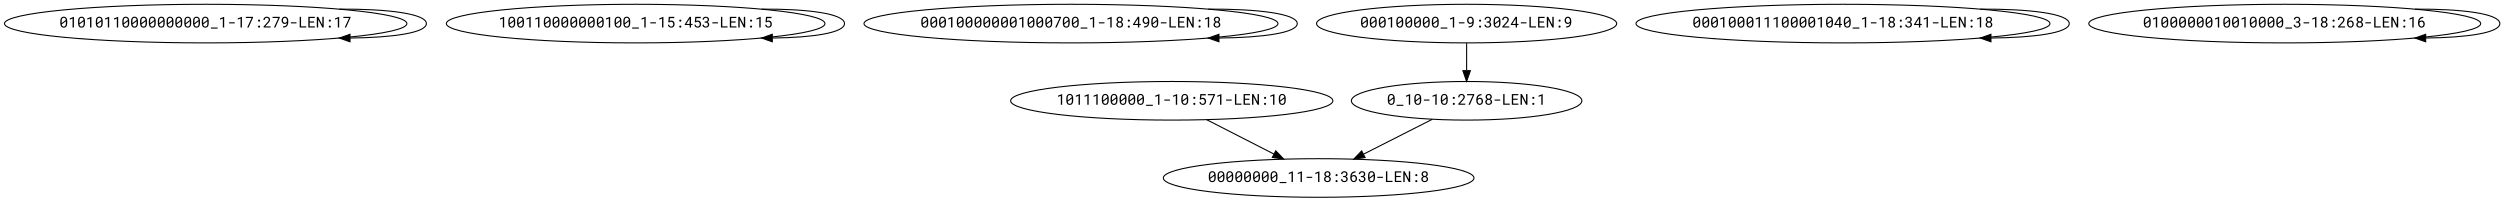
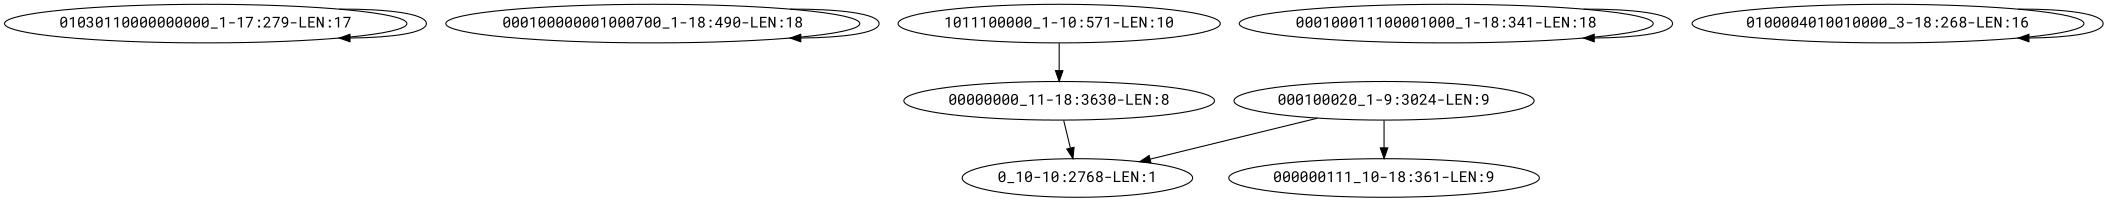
(206, 24) -> (206, 24)
(636, 24) -> none
(1467, 24) -> (1384, 101)
(1843, 24) -> (1446, 24)
(2285, 24) -> (1888, 24)
(1398, 137) -> (1067, 134)
none -> (1384, 178)
